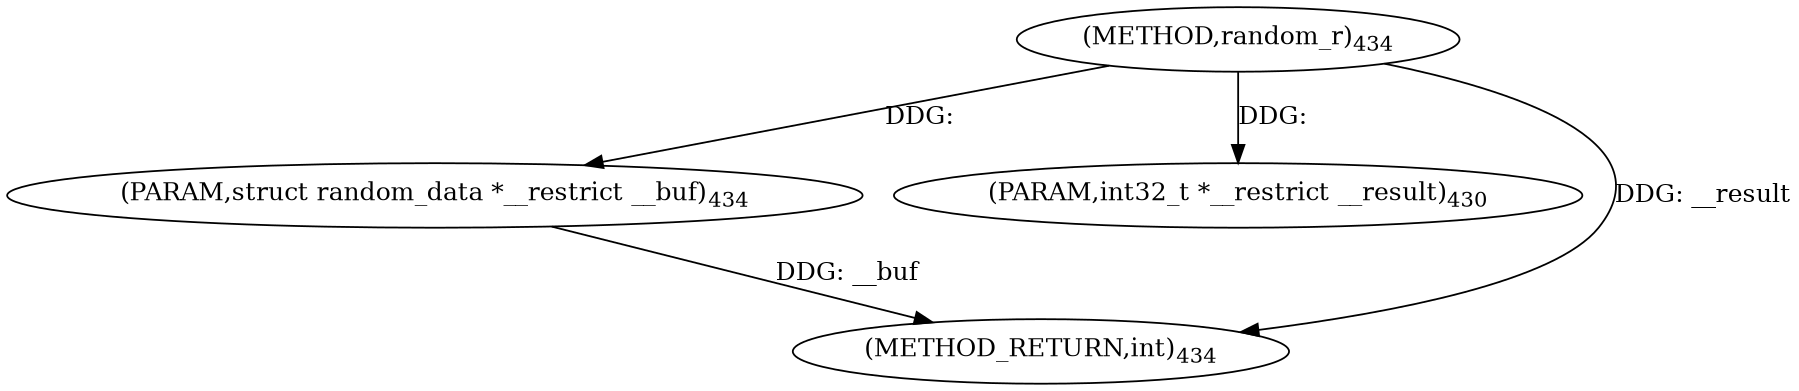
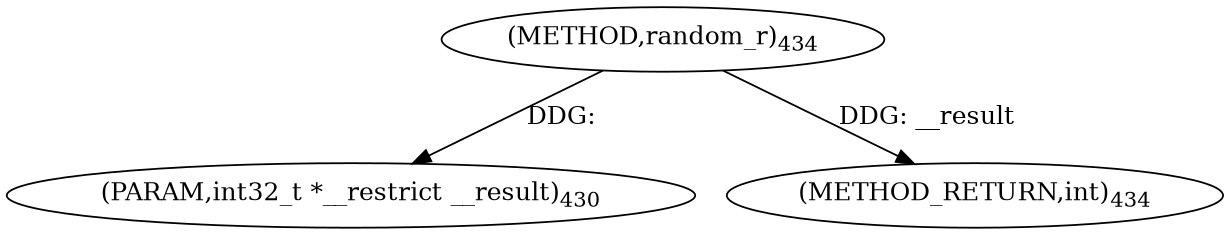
(435, 195) -> none
